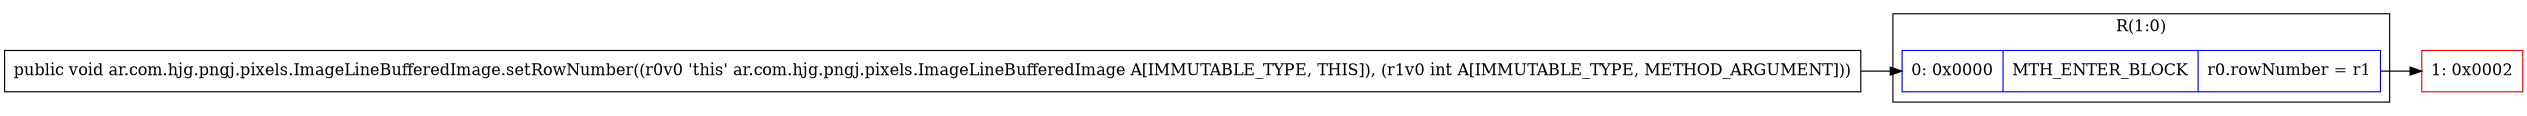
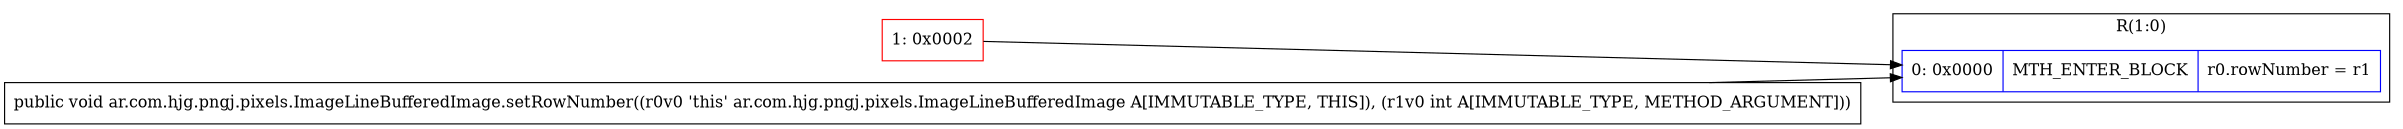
(2397, 71) -> (1437, 53)
